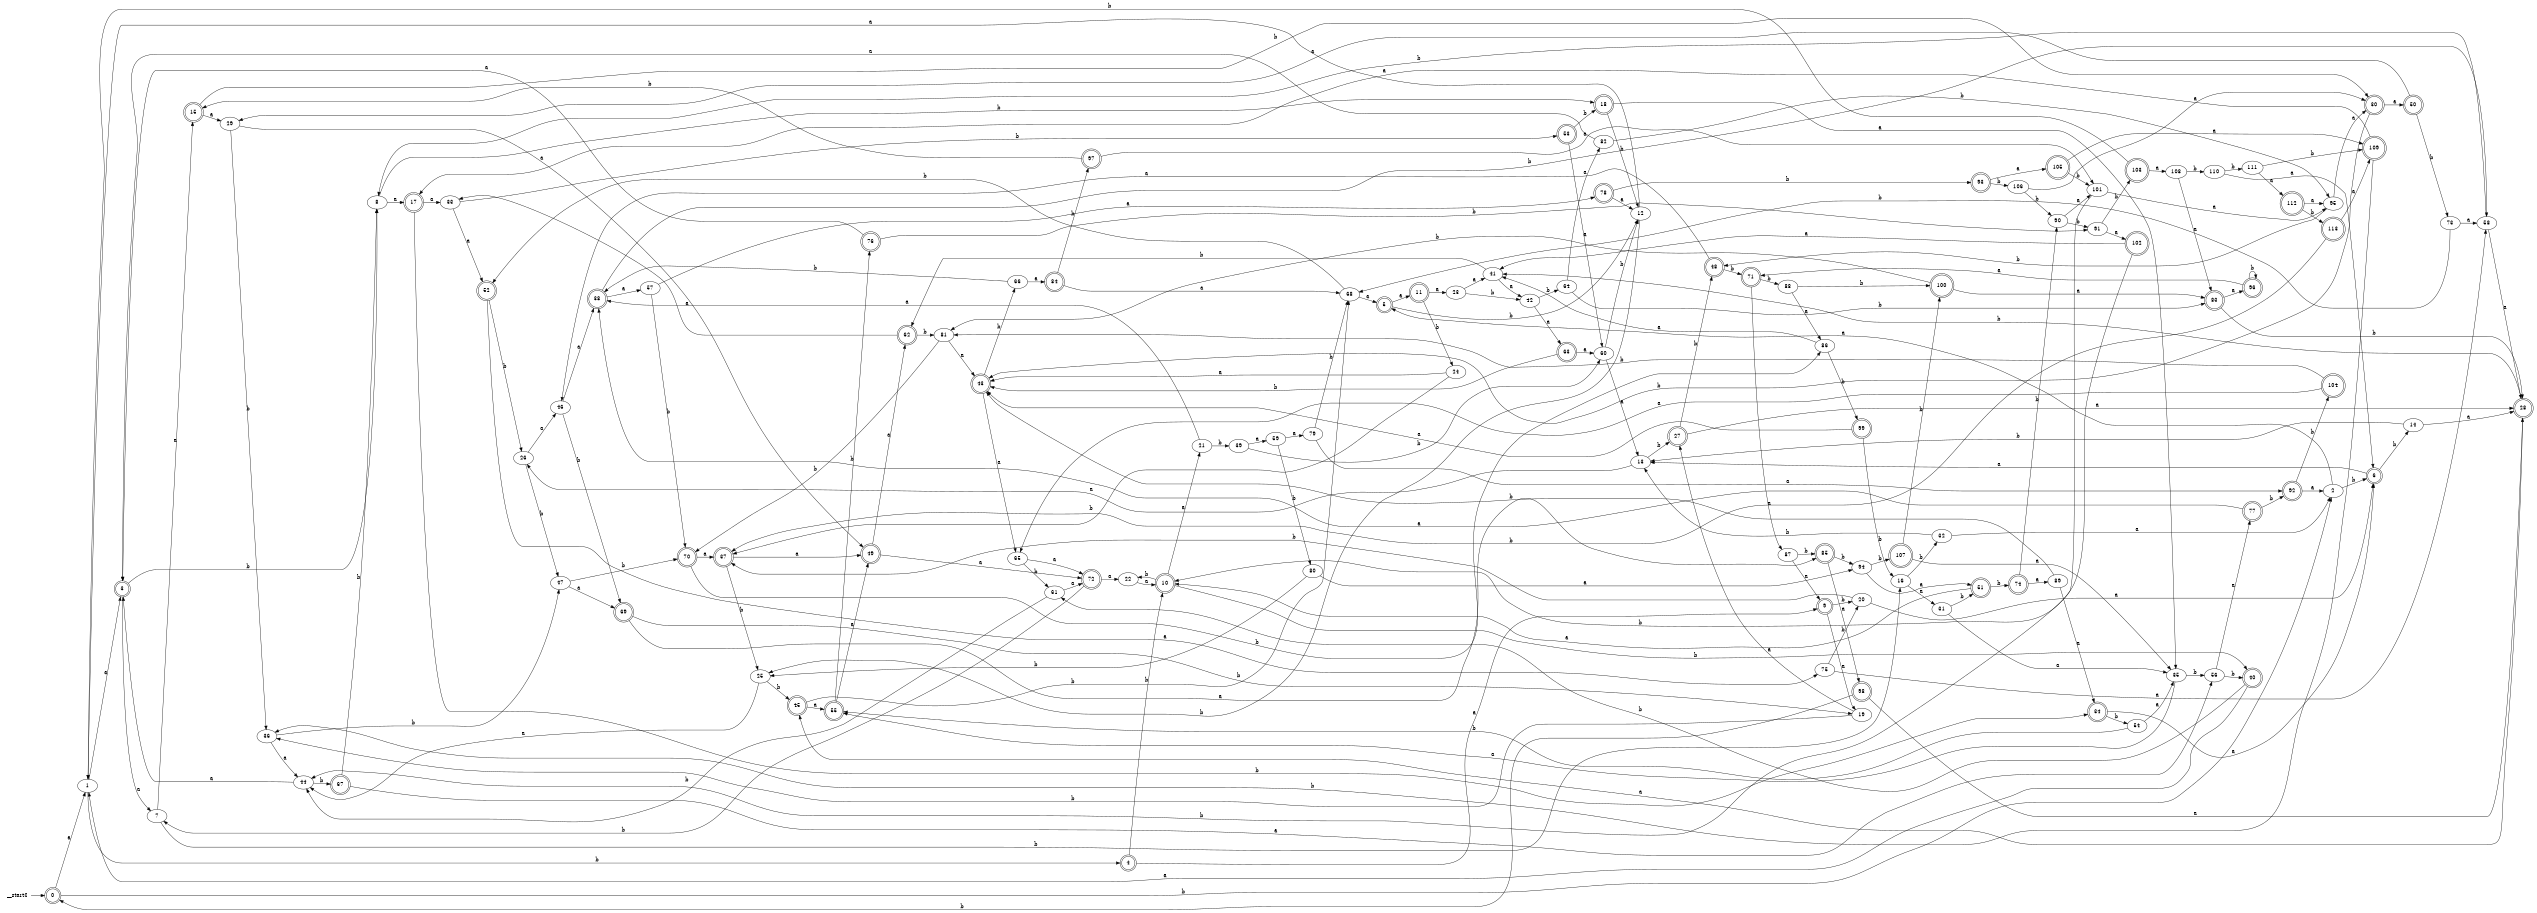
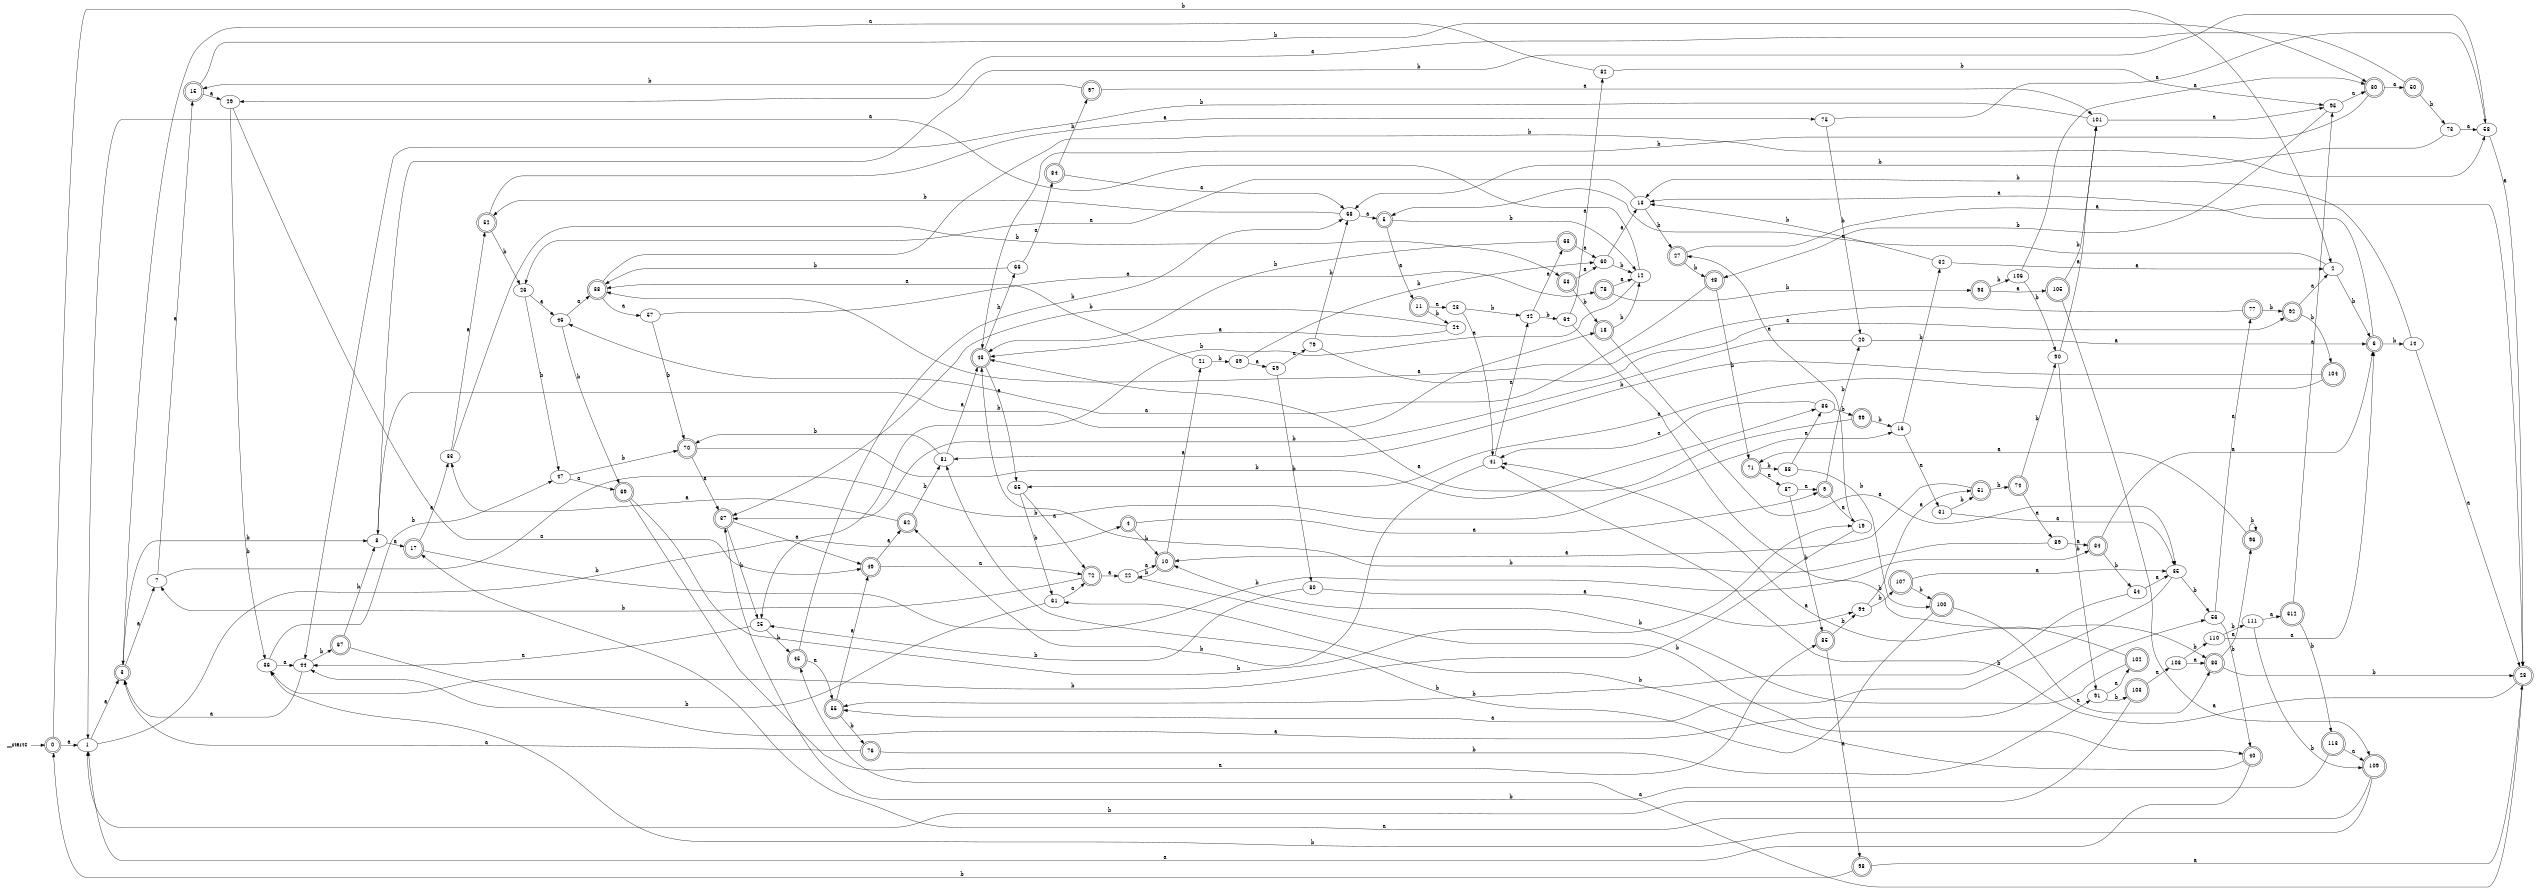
(2292, 204) -> (2292, 614)
(1707, 658) -> (1693, 664)
